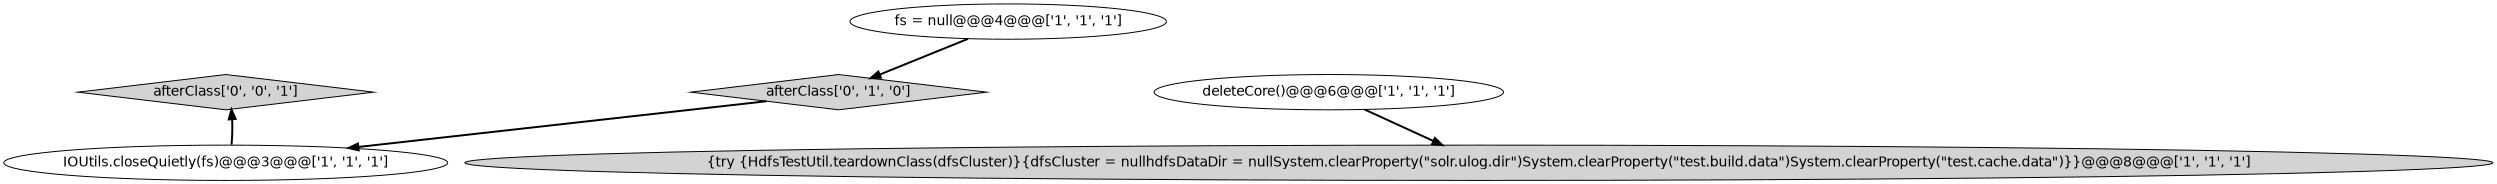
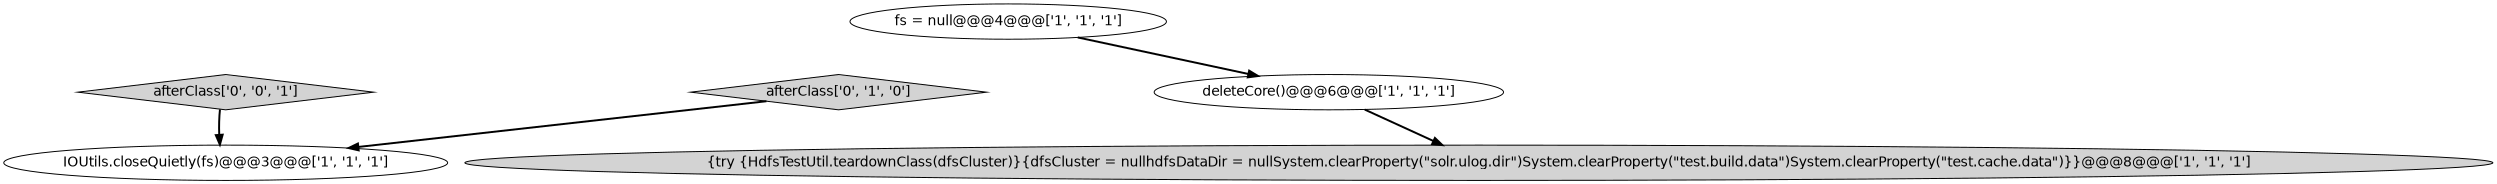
(924, 57) -> (1163, 56)
(232, 132) -> (219, 122)
